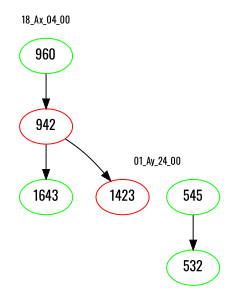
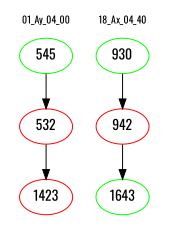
(46, 21) -> (123, 21)
(46, 56) -> (123, 56)
(158, 162) -> (46, 21)
(94, 163) -> (46, 157)
(193, 268) -> (46, 126)
